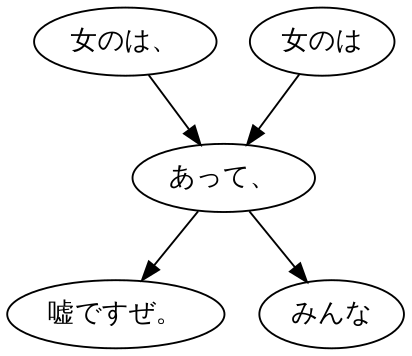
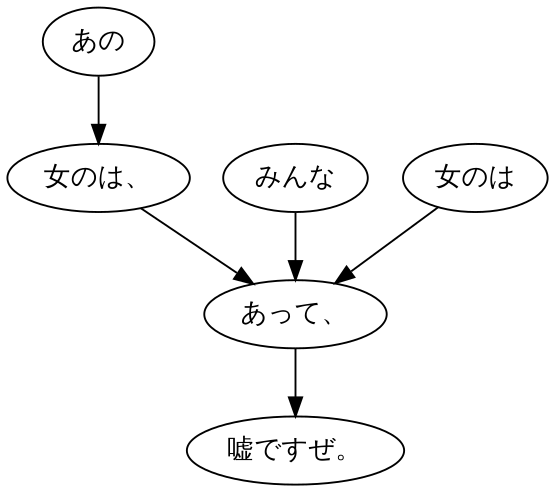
none -> (99, 42)
(272, 239) -> (296, 237)
